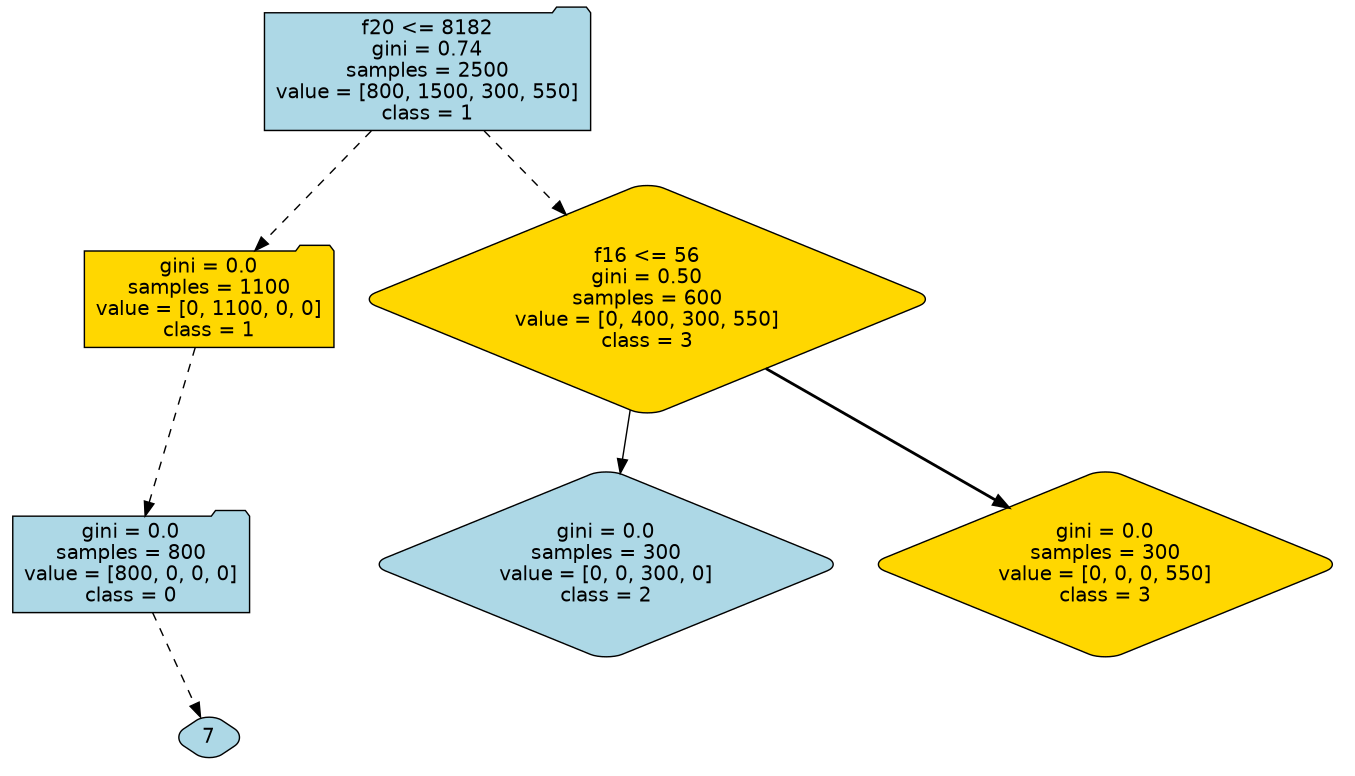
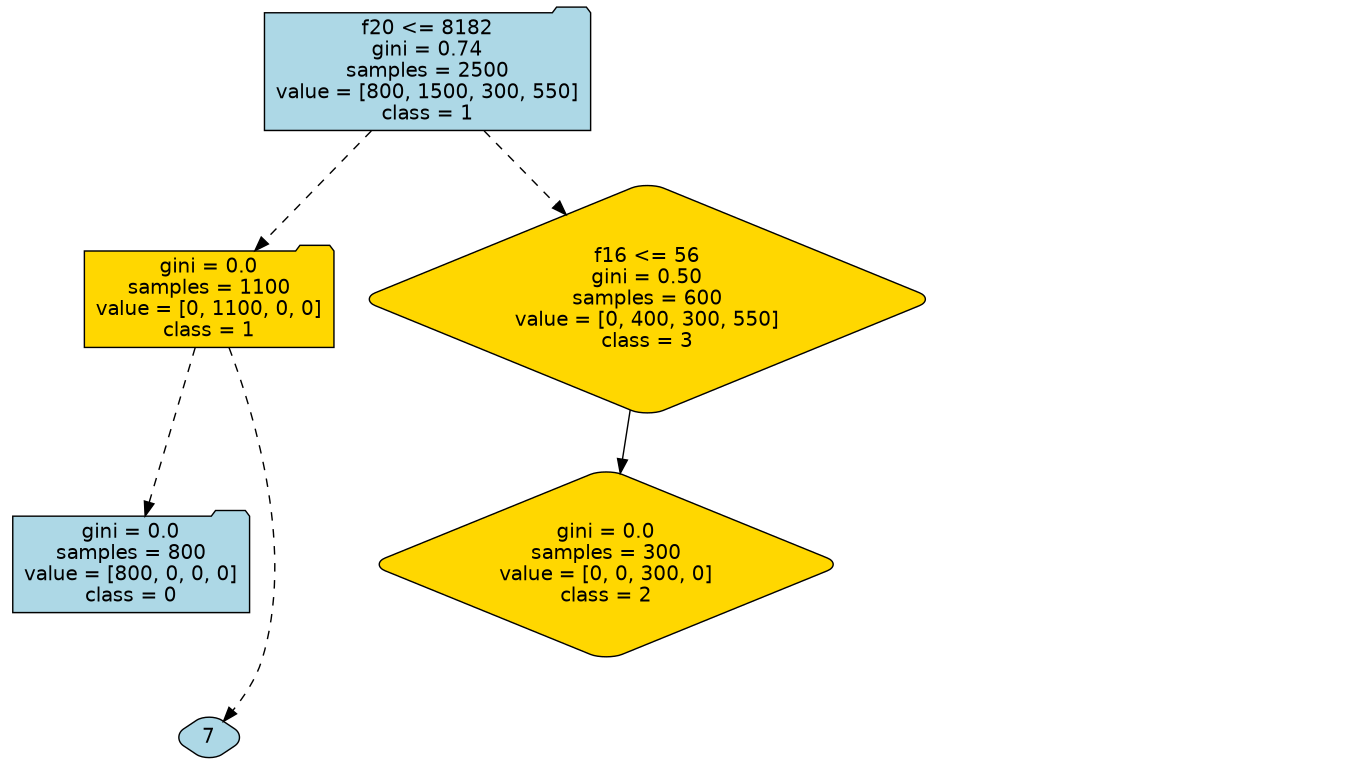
(606, 564) -> (606, 564)
(1105, 564) -> none
(174, 658) -> (273, 531)
